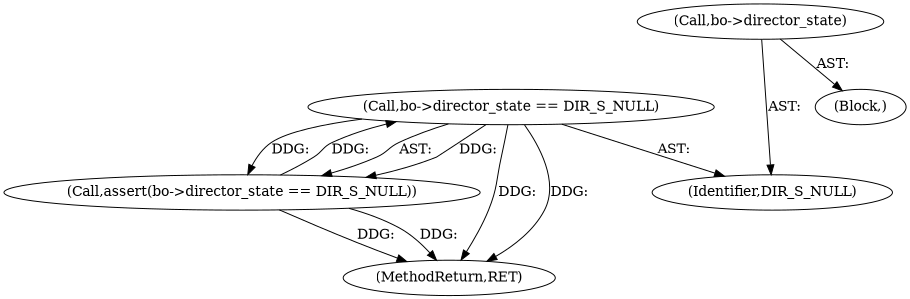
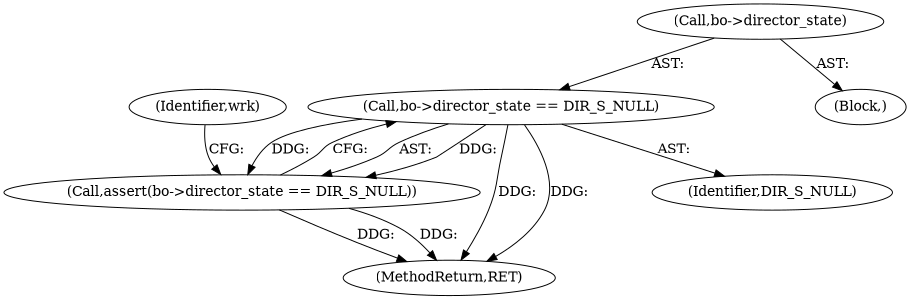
(766, 102) -> (642, 62)
none -> (208, 107)
(353, 150) -> (353, 150)
